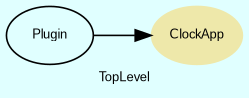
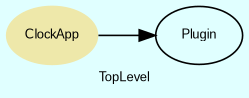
(114, 35) -> (119, 35)
